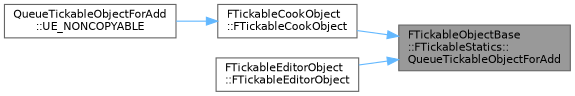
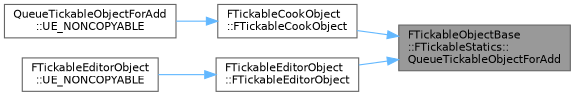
none -> (90, 75)
